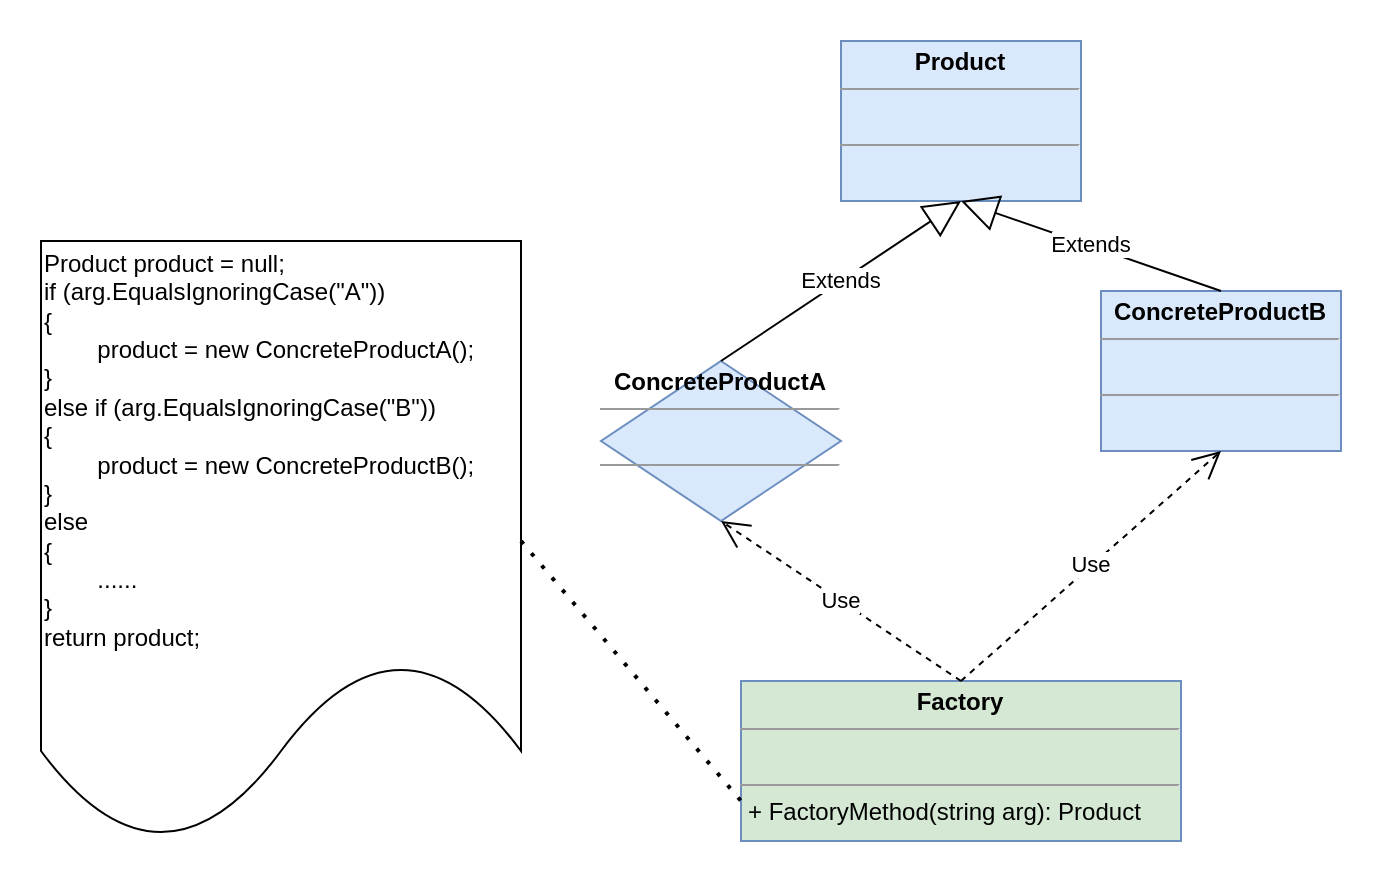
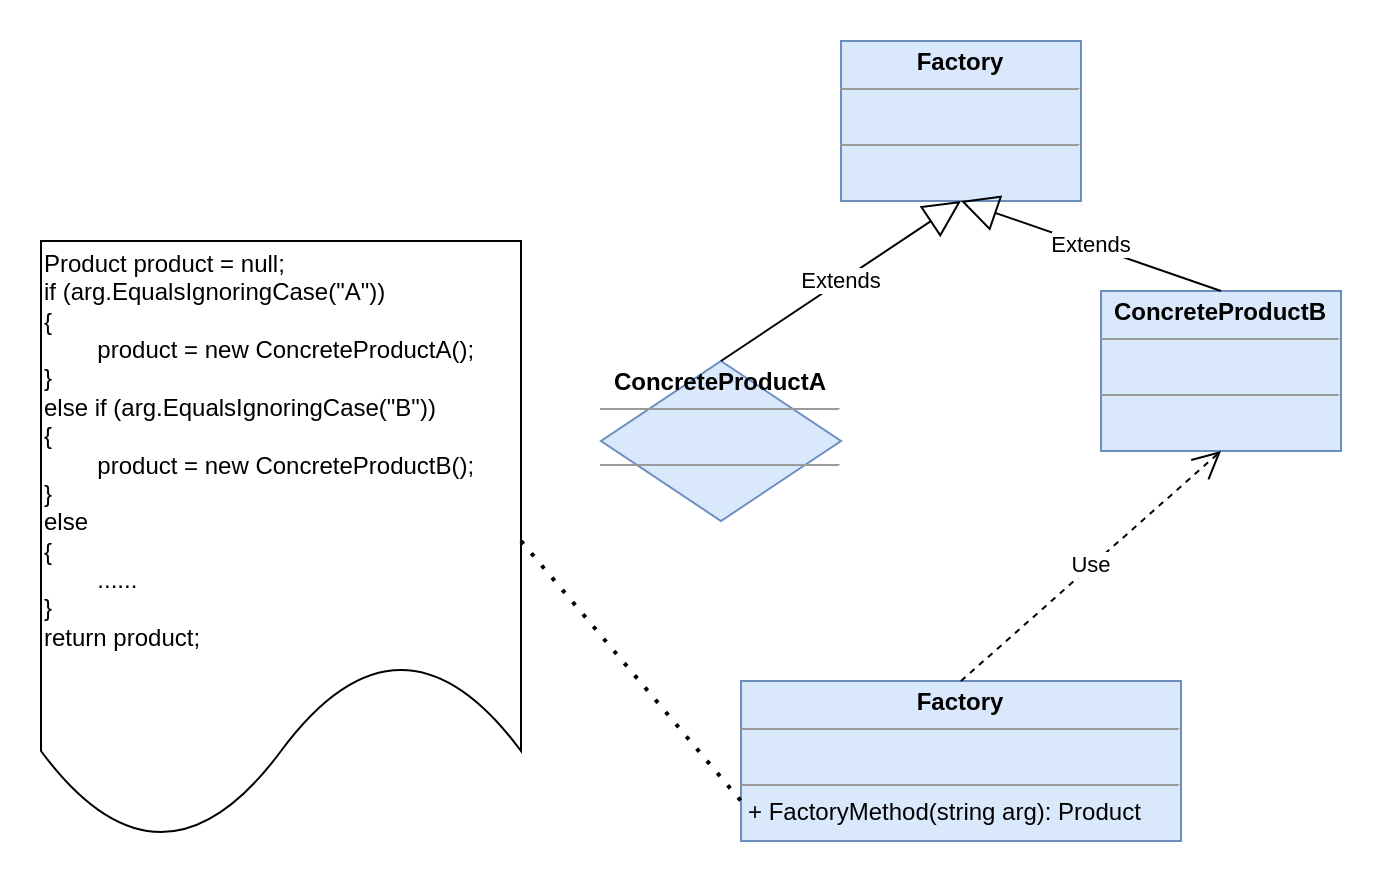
(888, 55) -> (888, 55)
(842, 601) -> none
(961, 761) -> (961, 761)
